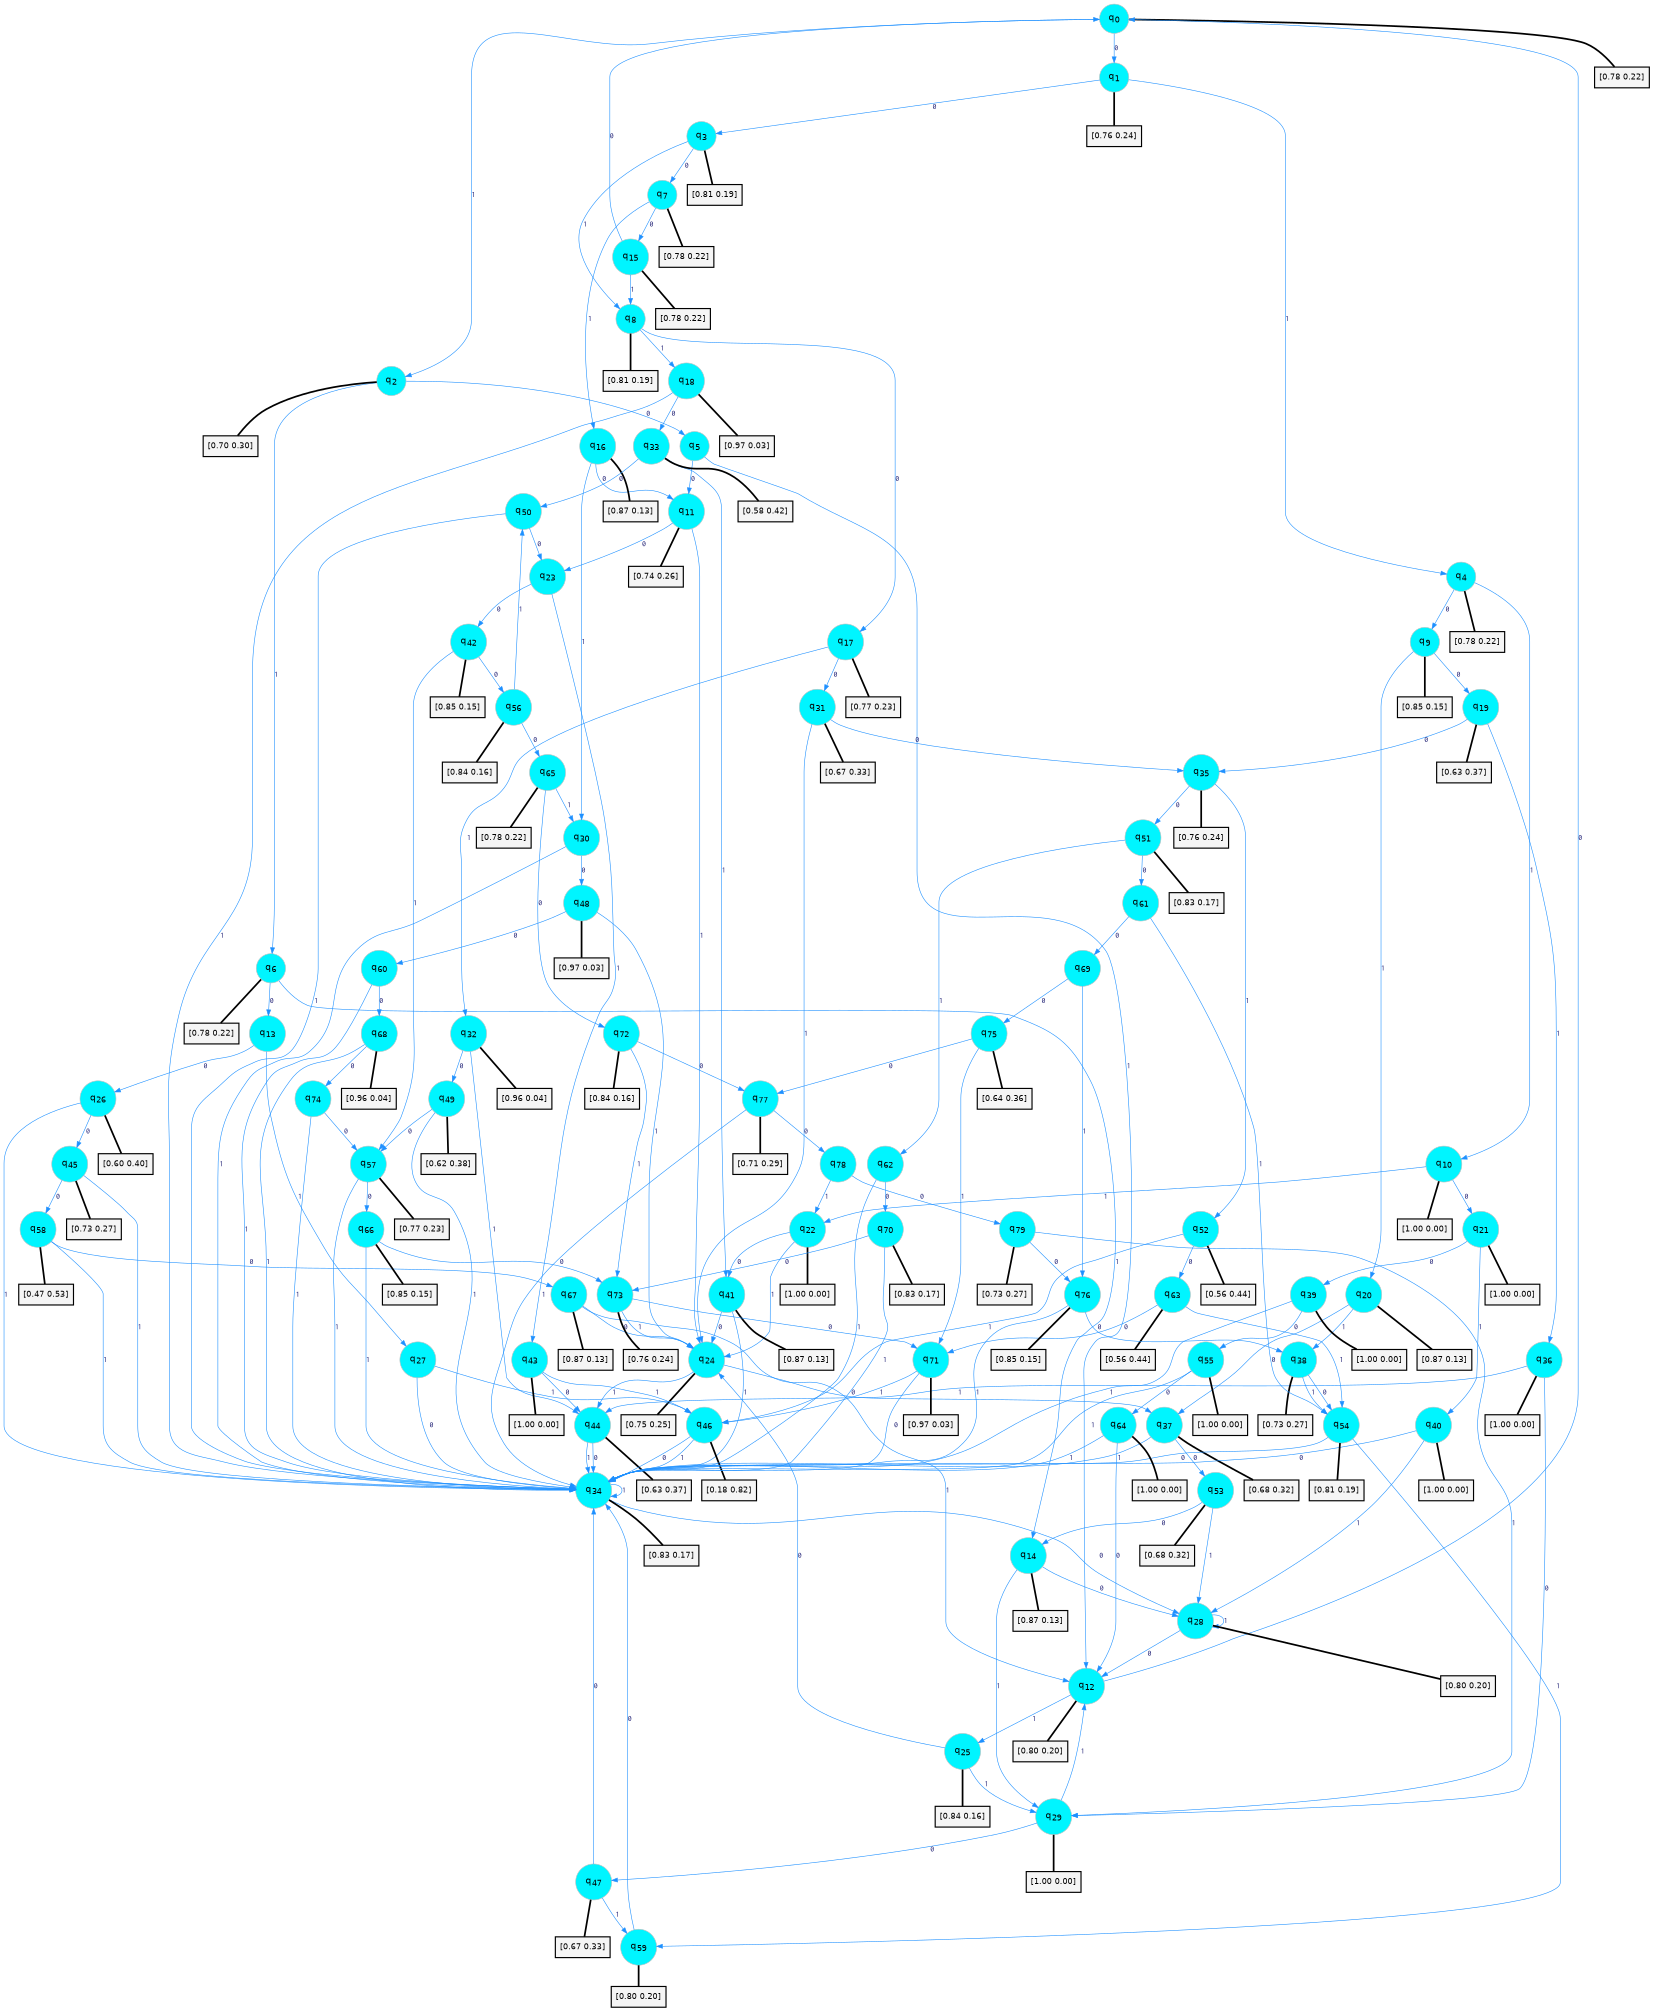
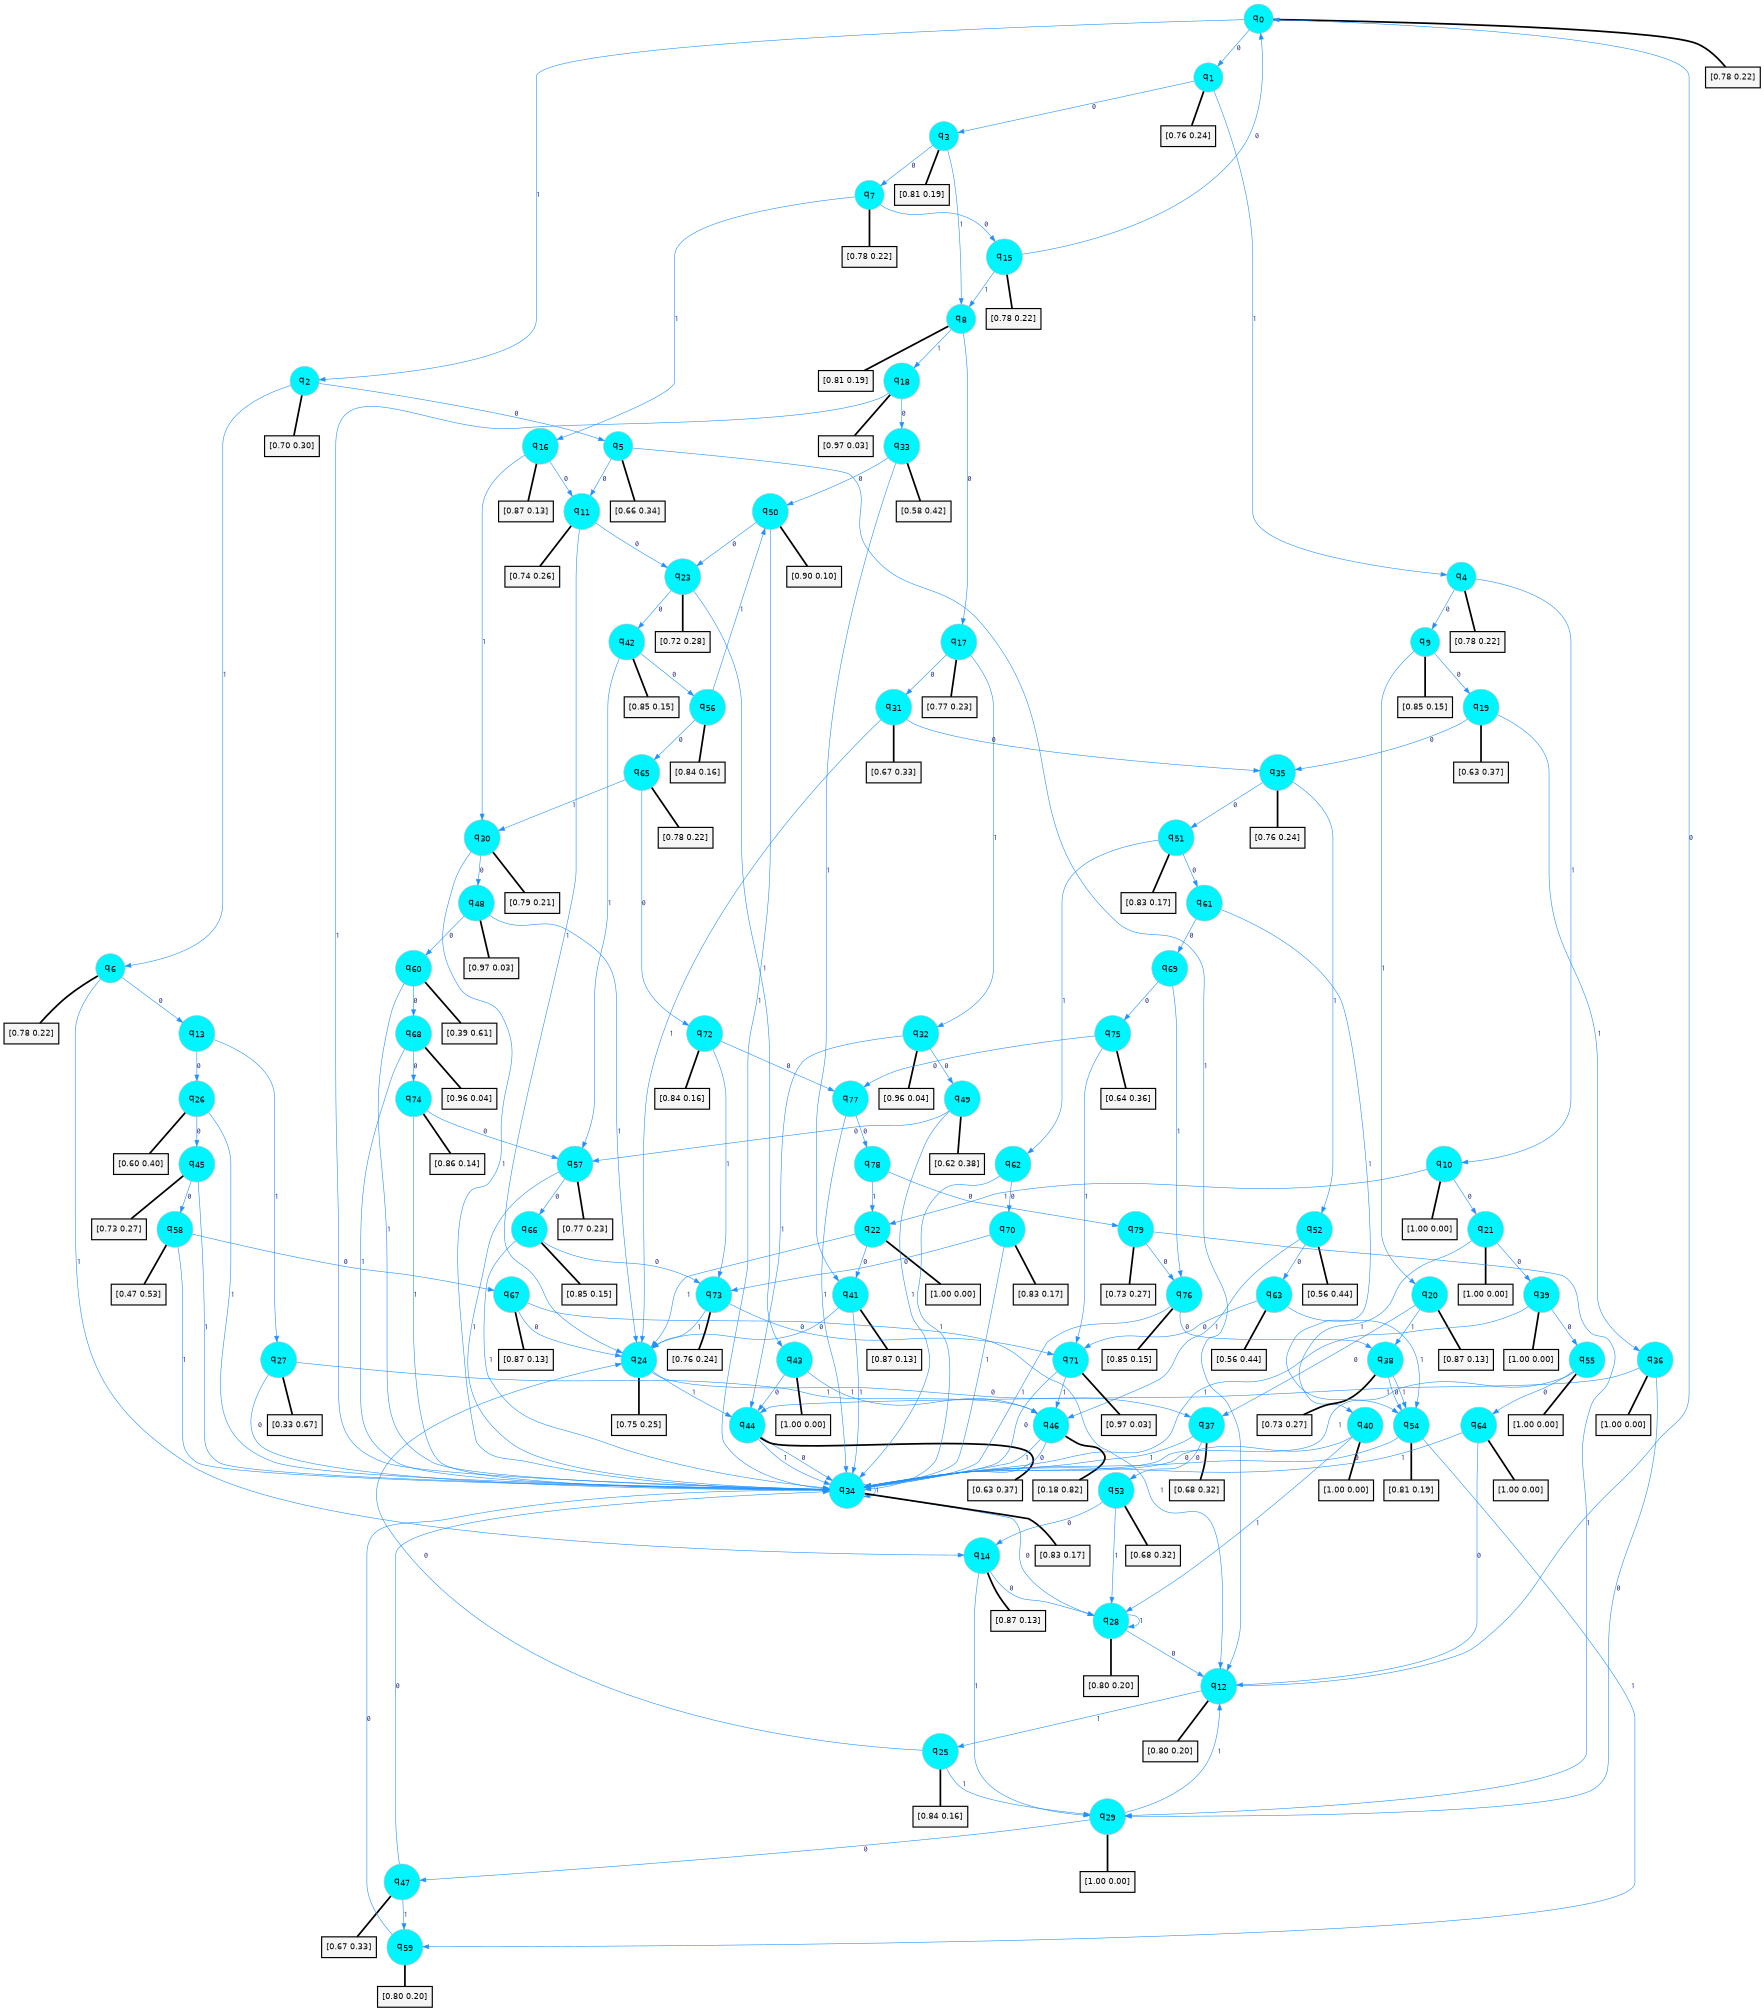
none -> (638, 511)
none -> (814, 577)
none -> (683, 642)
none -> (532, 903)
none -> (469, 1034)
none -> (457, 1164)
(760, 1164) -> none
none -> (295, 1425)
